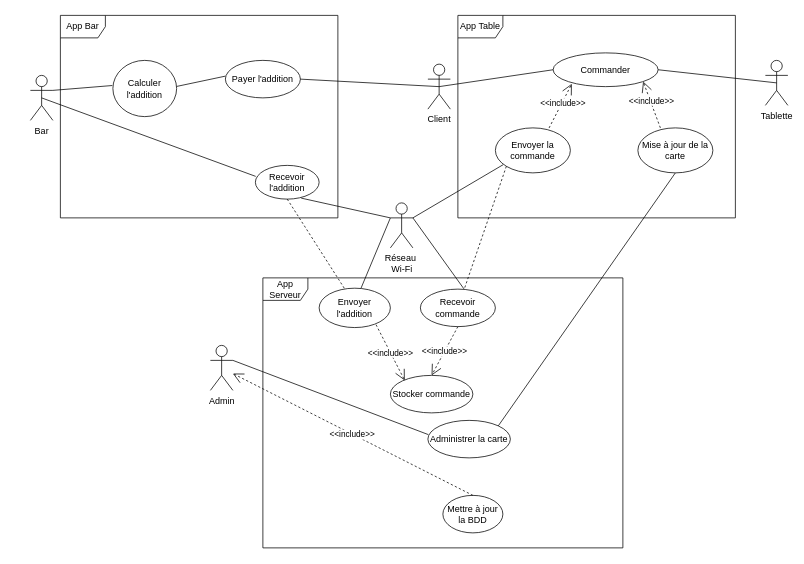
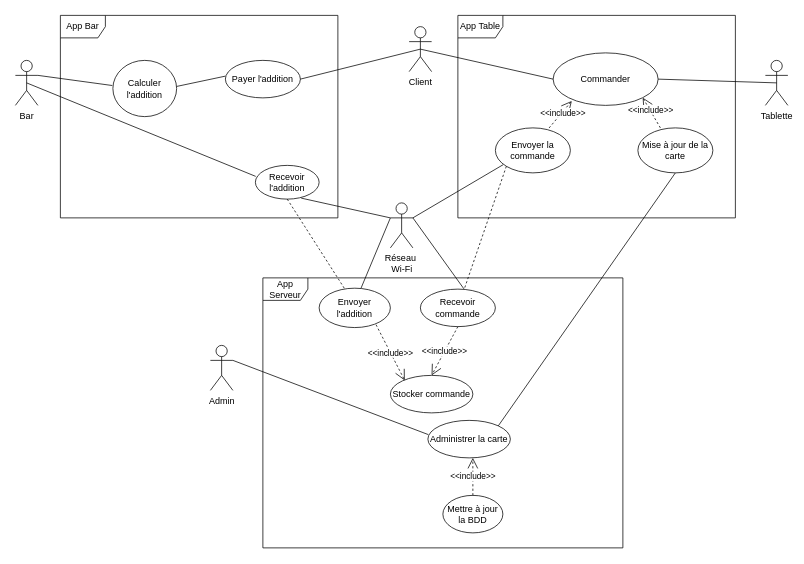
(606, 70) -> (606, 79)
(439, 87) -> (420, 49)
(42, 98) -> (27, 83)
(354, 435) -> (473, 478)
